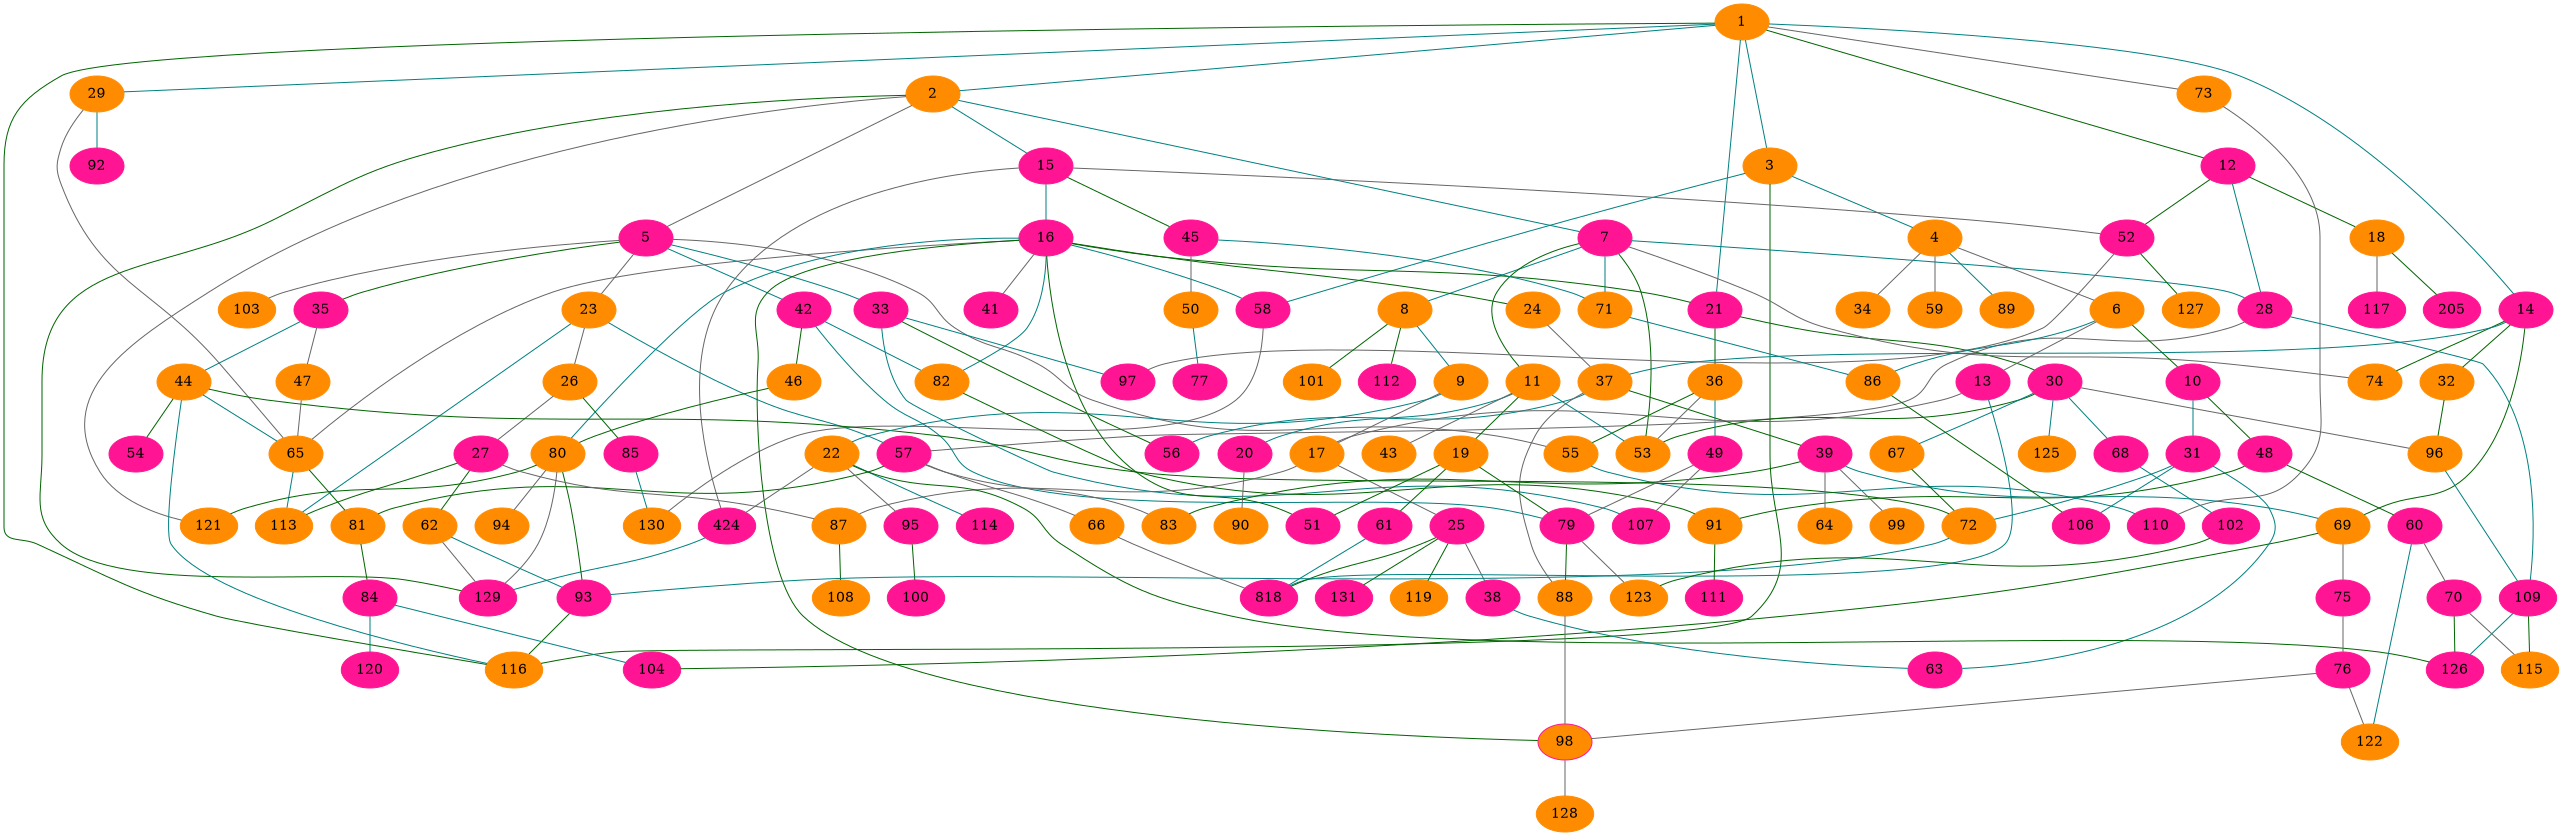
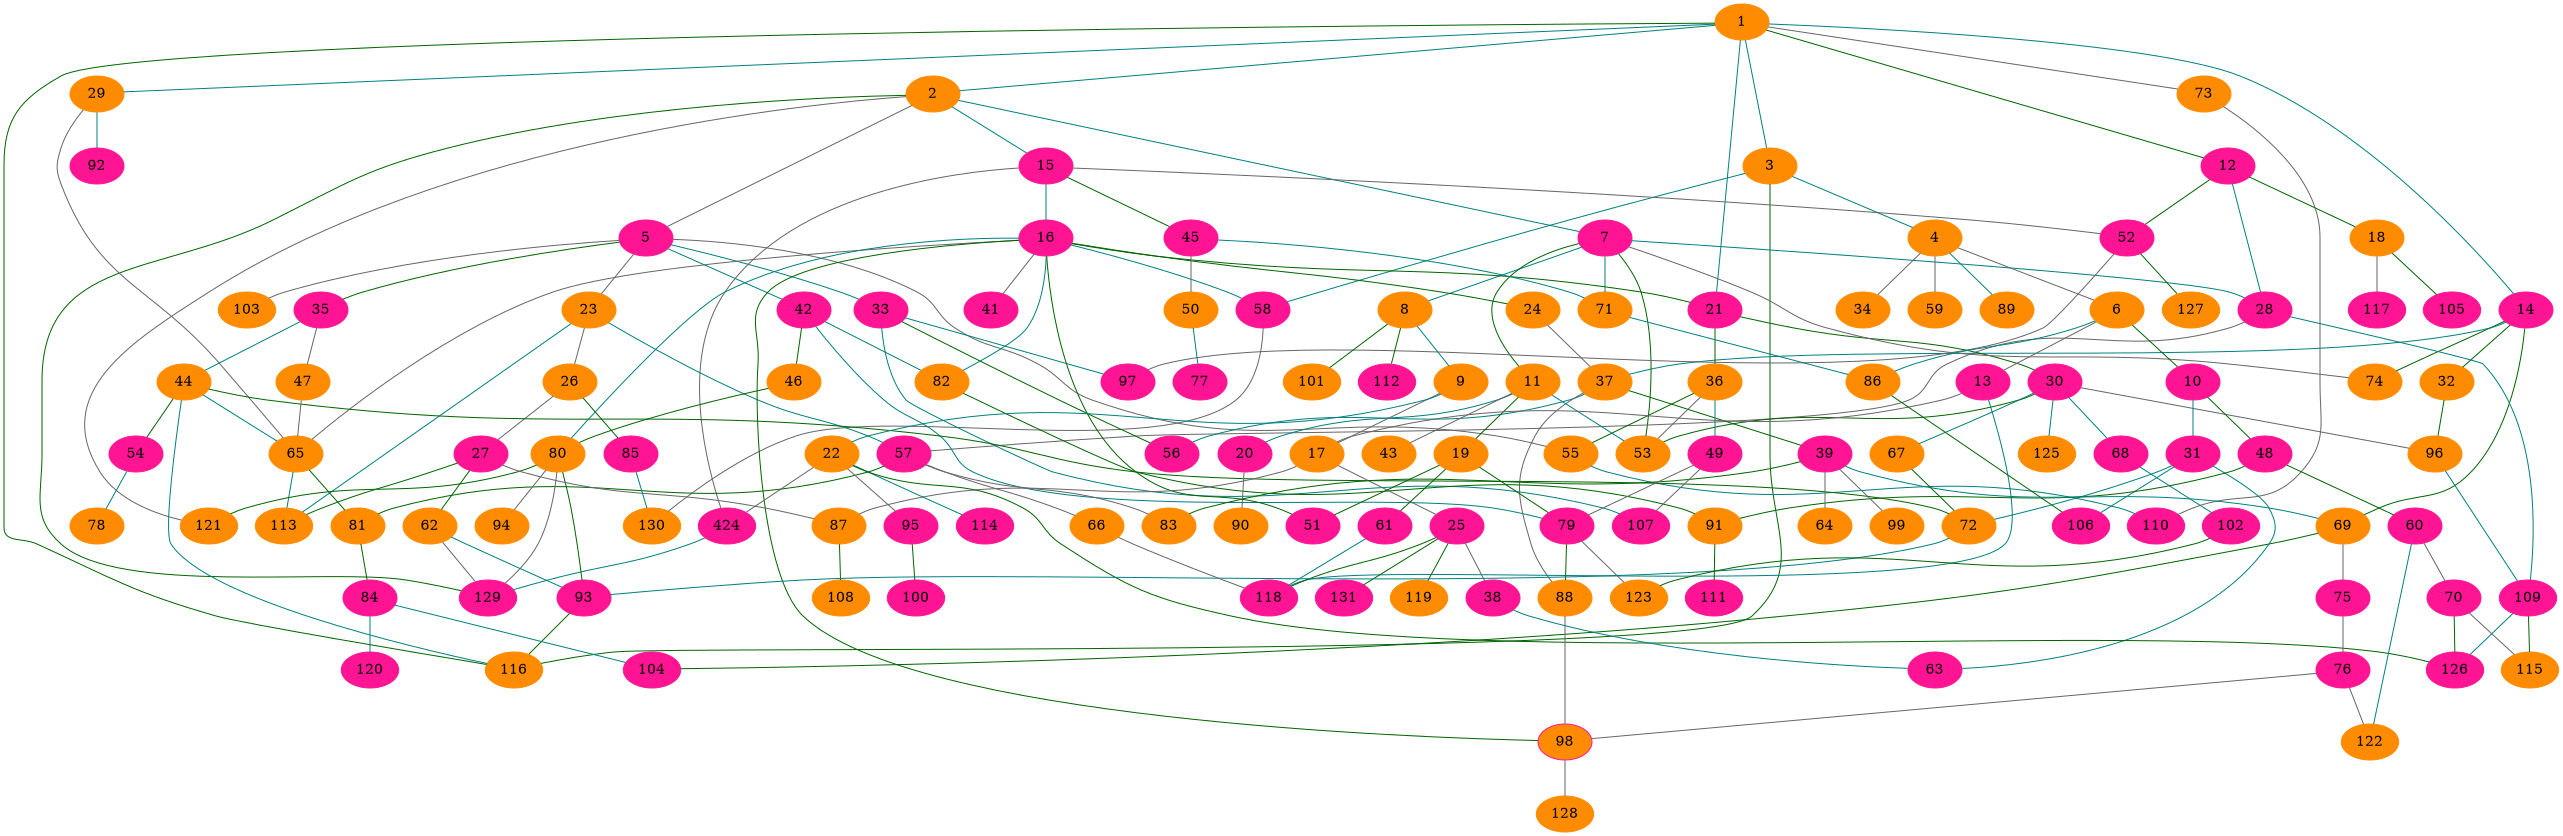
(2452, 310) -> (2452, 310)
none -> (97, 526)
(1269, 598) -> (1269, 598)
